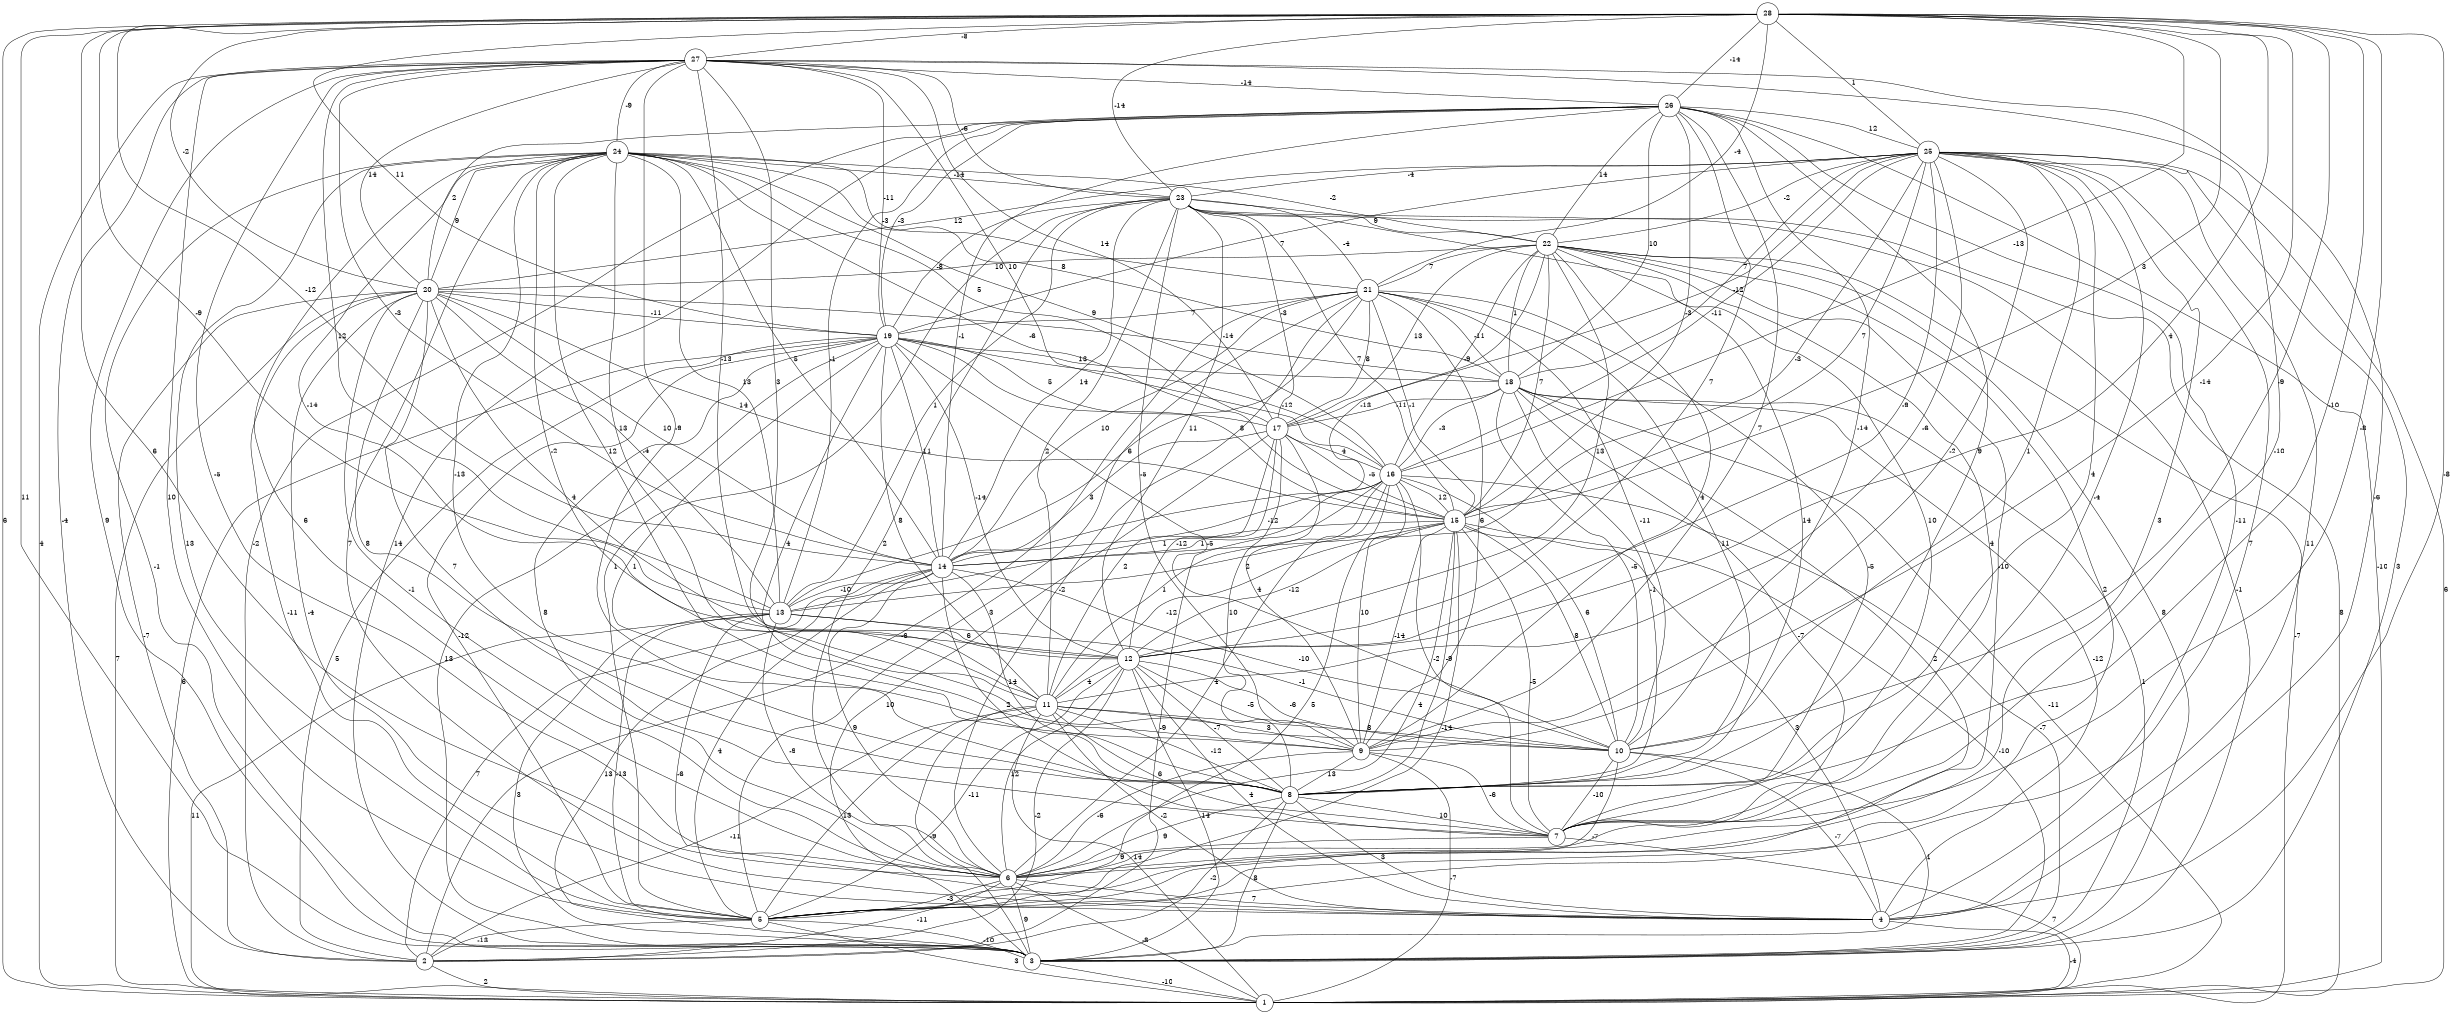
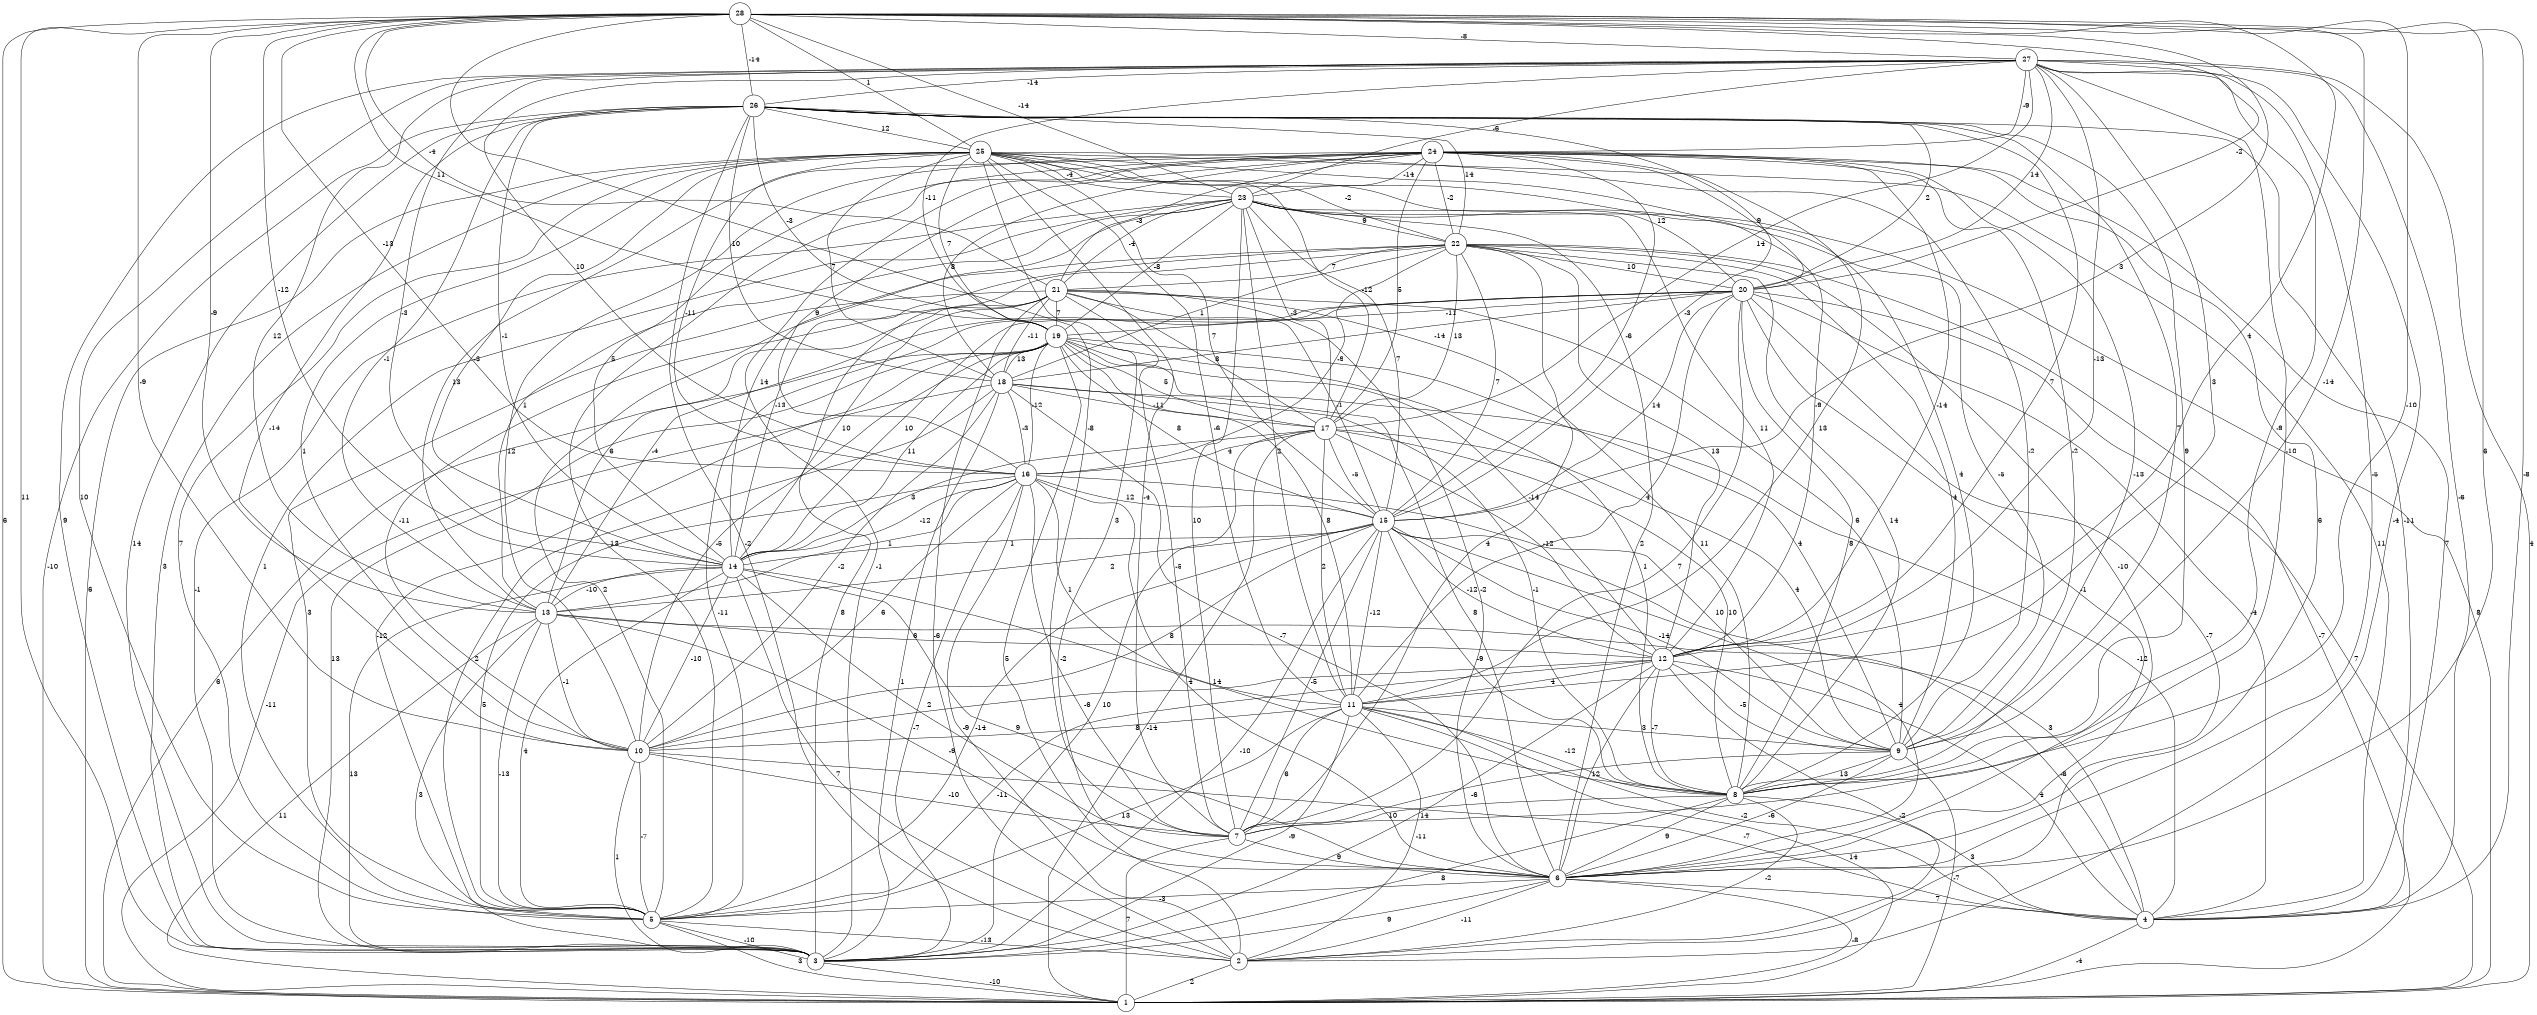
(1634, 567) -> (841, 567)
none -> (1138, 738)
